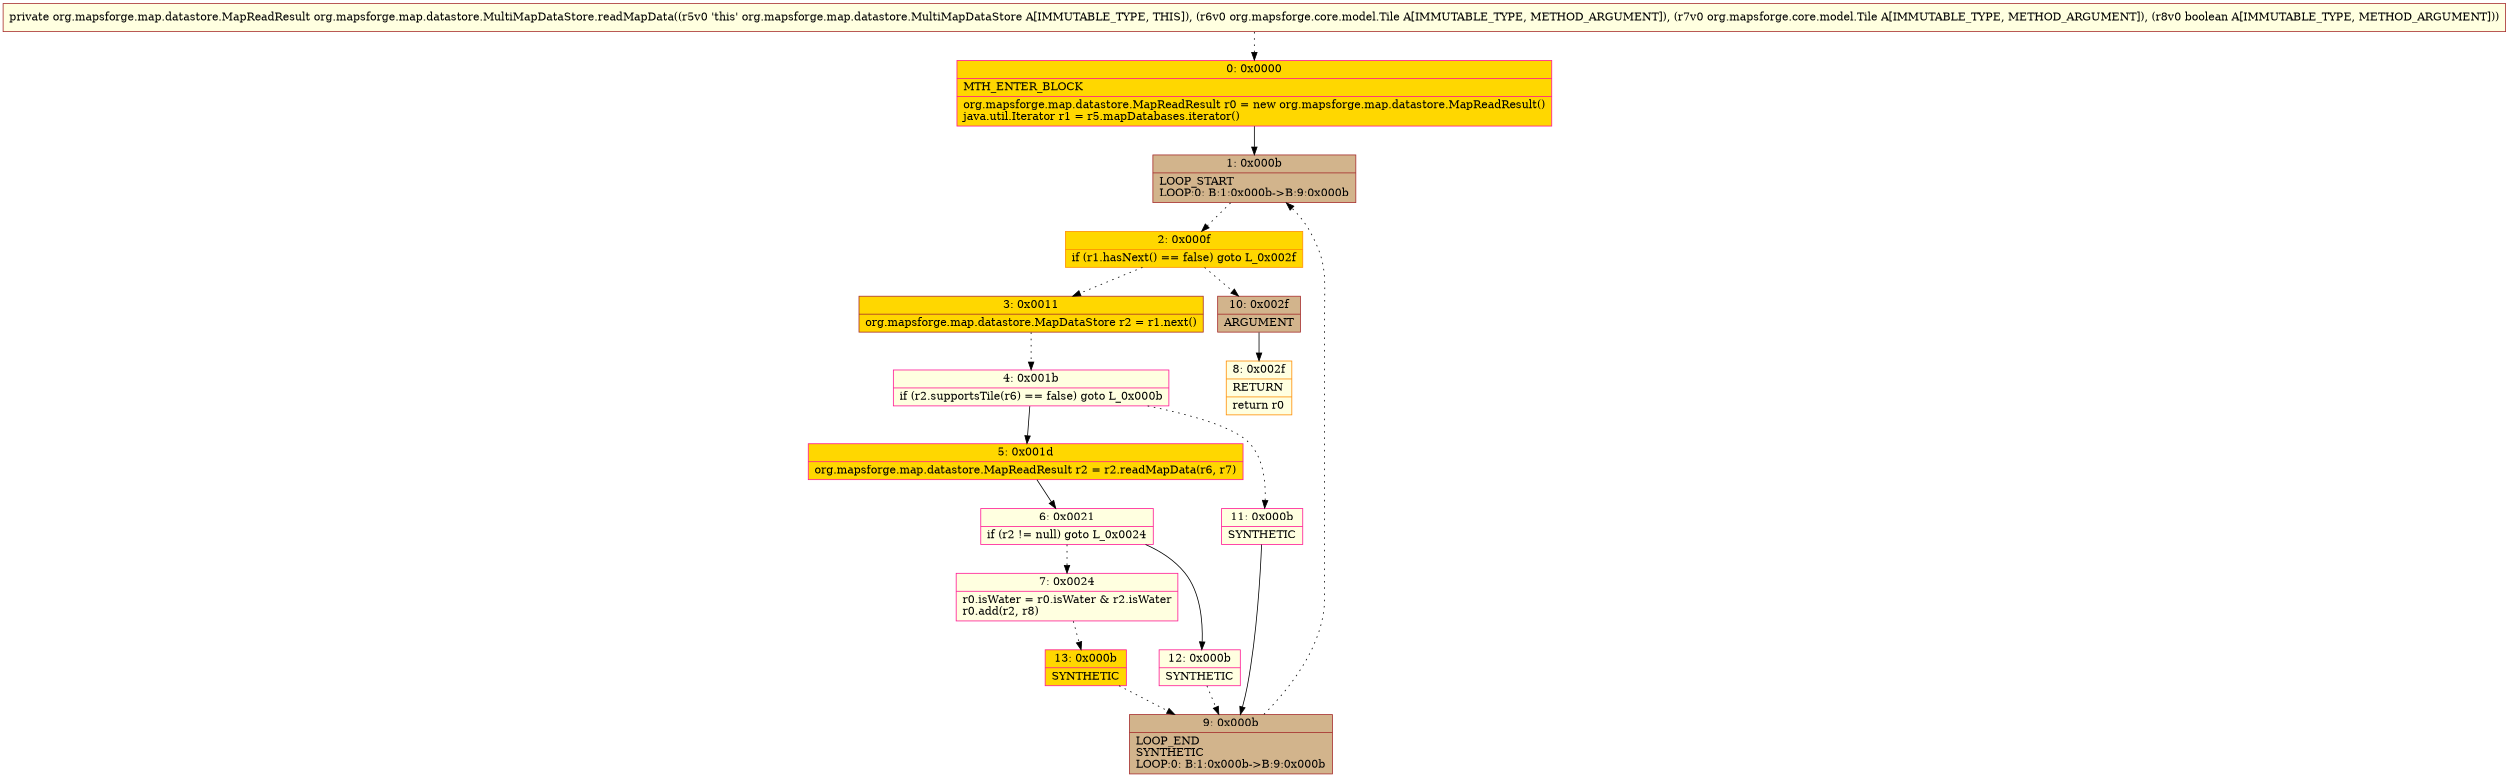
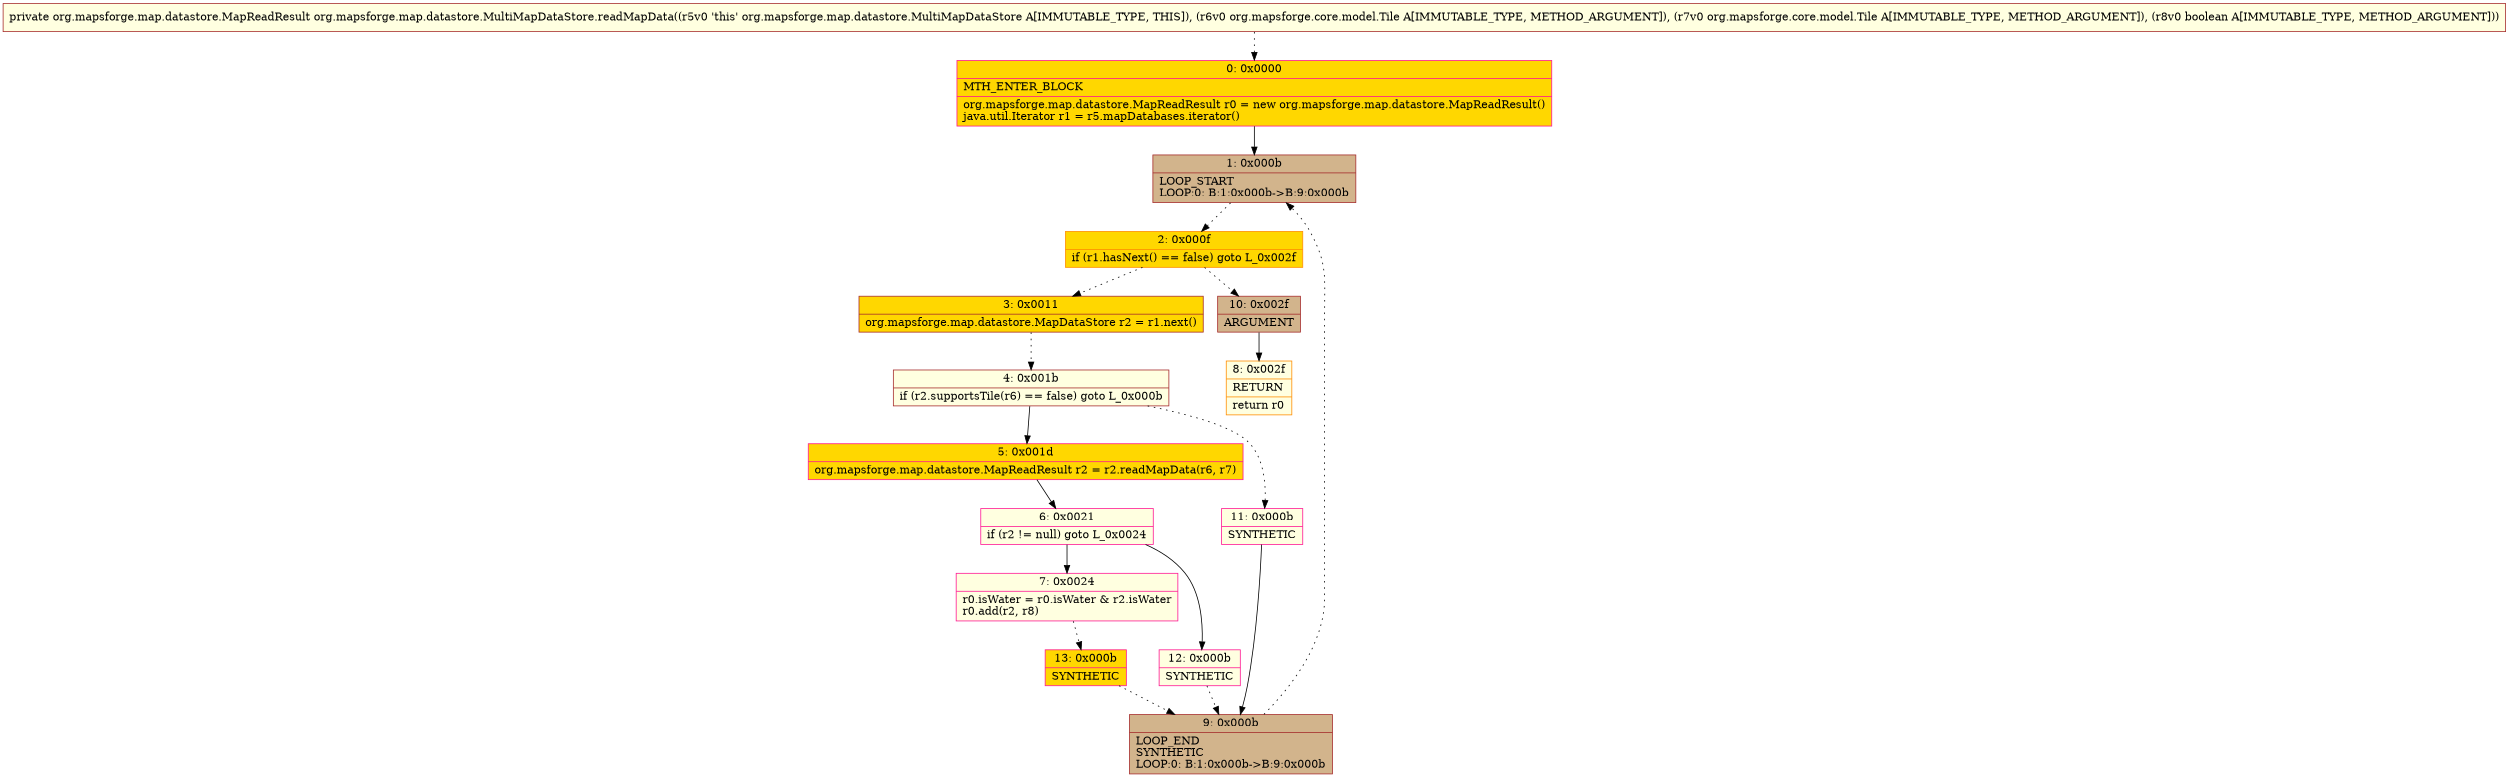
(1031, 388) -> (1031, 388)
(1067, 555) -> (1067, 555)
